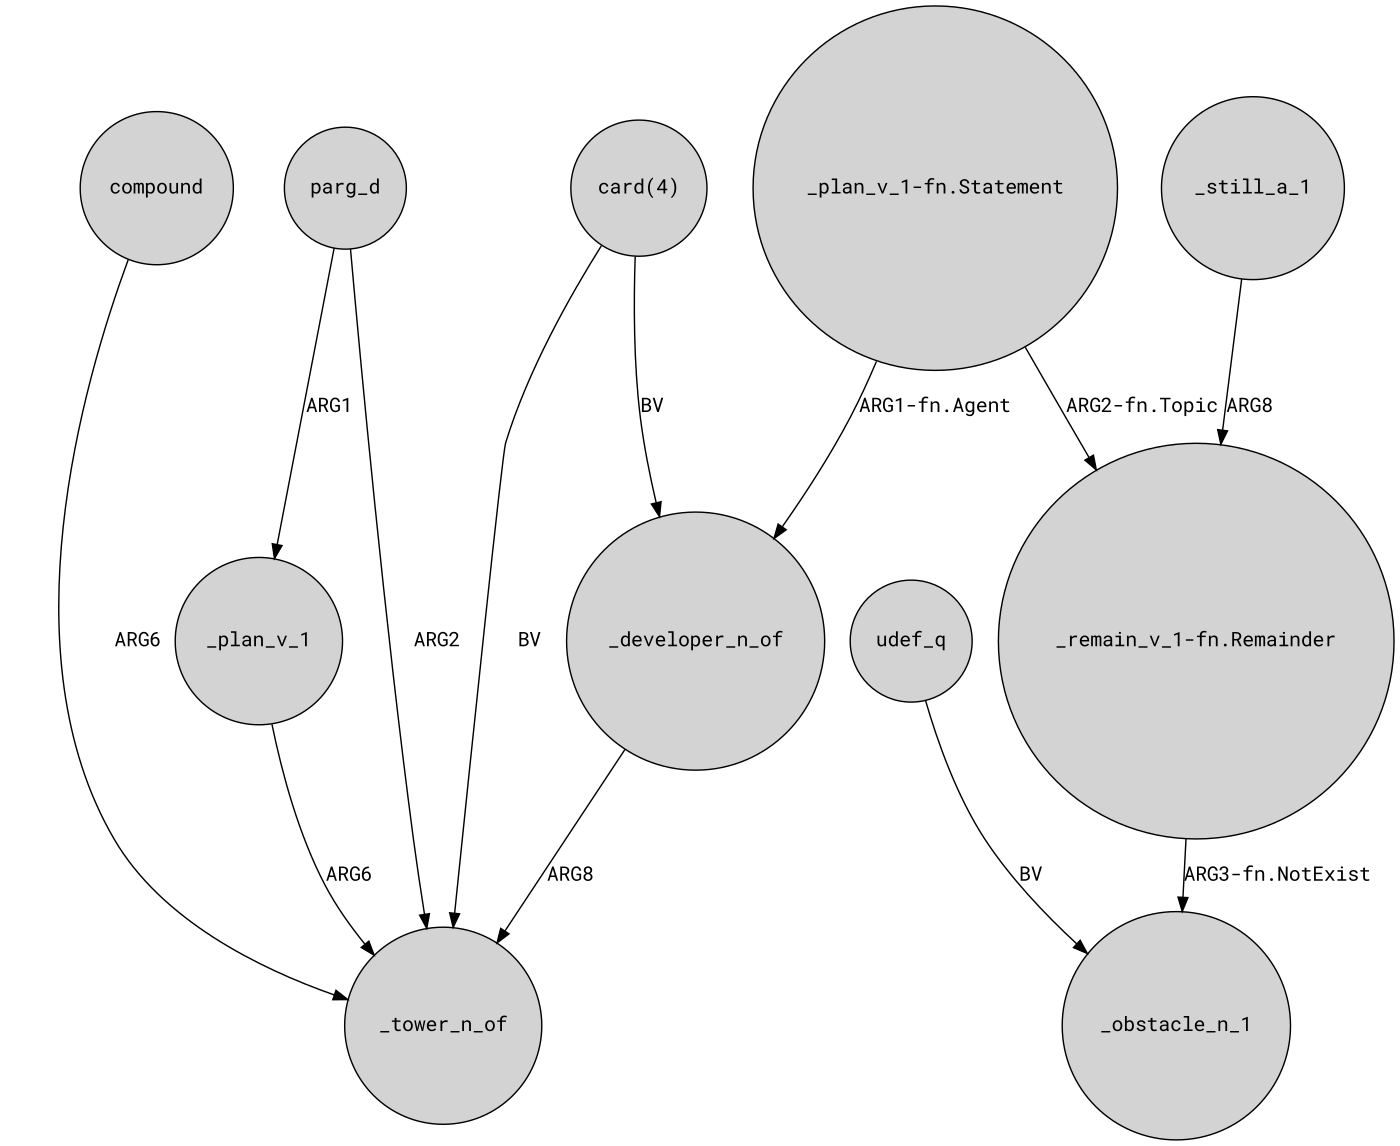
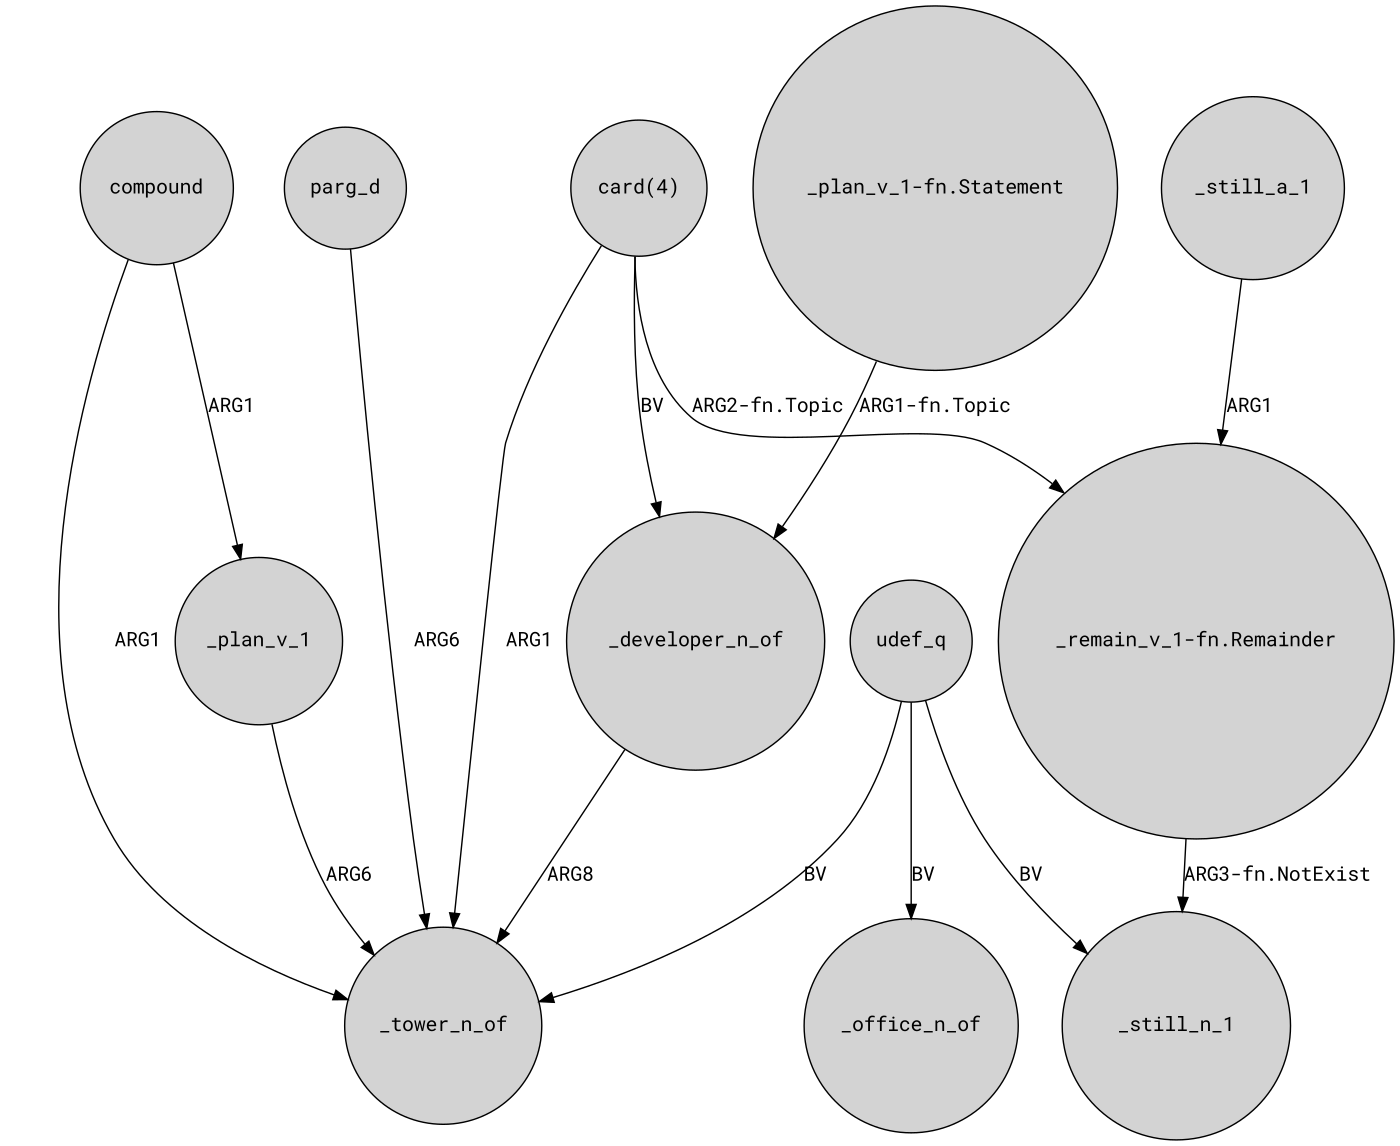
(306, 396) -> (205, 404)
(1057, 402) -> (789, 437)
(935, 407) -> (935, 407)
(1250, 407) -> (1250, 407)
(138, 641) -> (138, 641)
(438, 641) -> (438, 641)
(530, 641) -> (530, 641)
none -> (771, 896)
none -> (911, 1026)
(1176, 1026) -> (1176, 1026)
